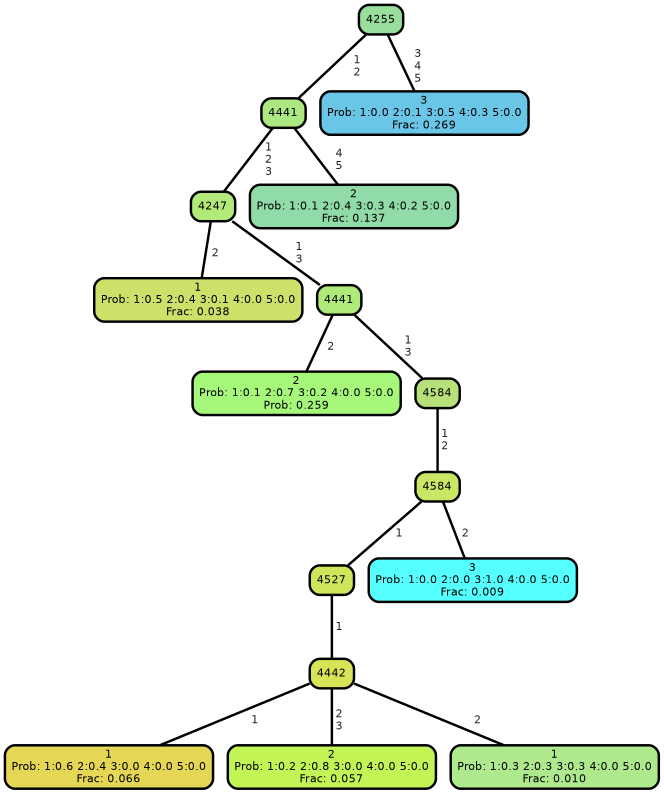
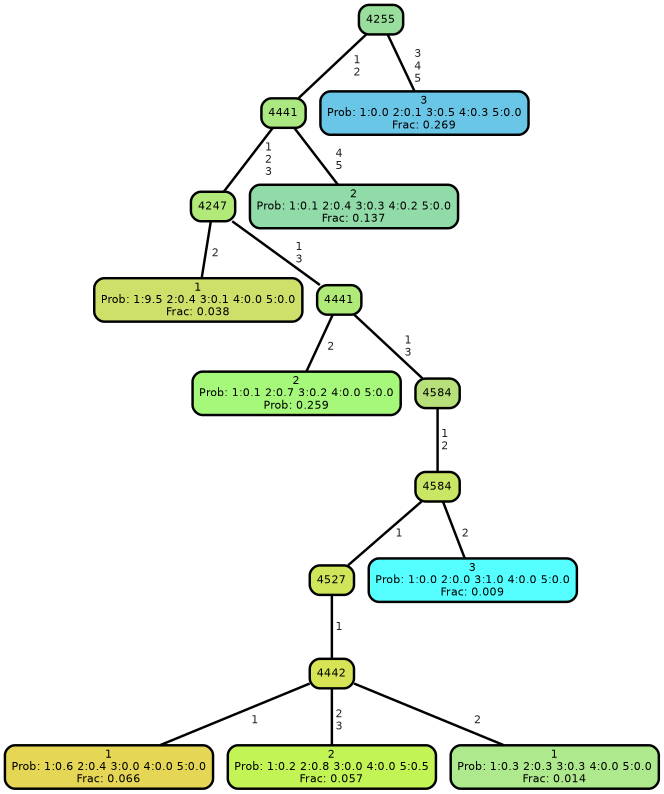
(198, 300) -> (198, 300)
(332, 767) -> (332, 767)
(555, 767) -> (555, 767)
